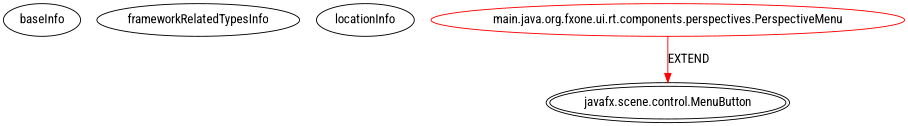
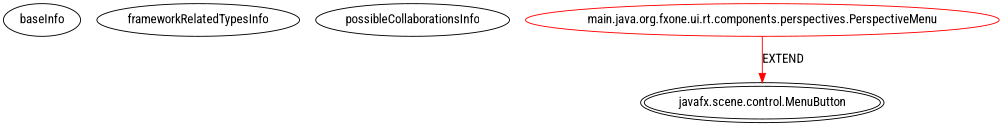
(365, 20) -> none
none -> (413, 20)
